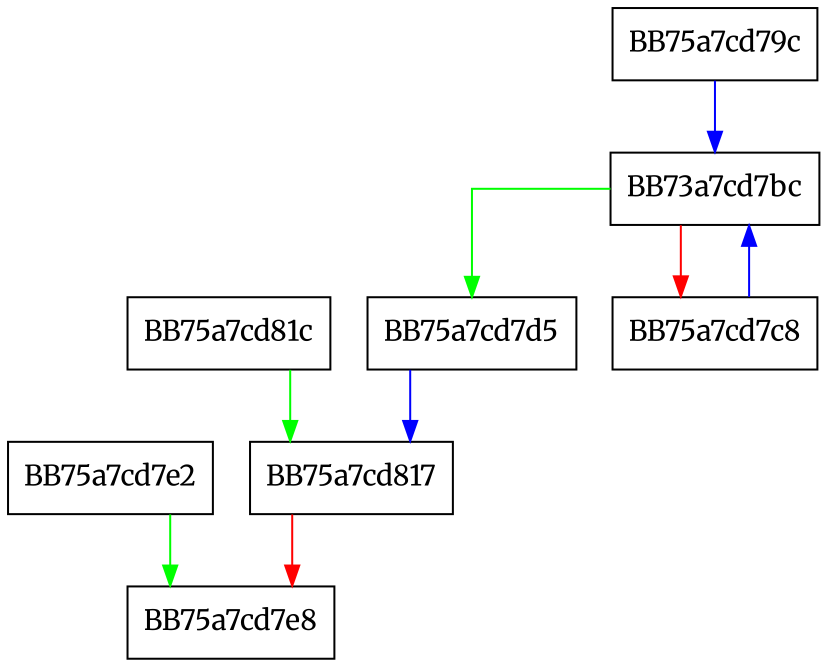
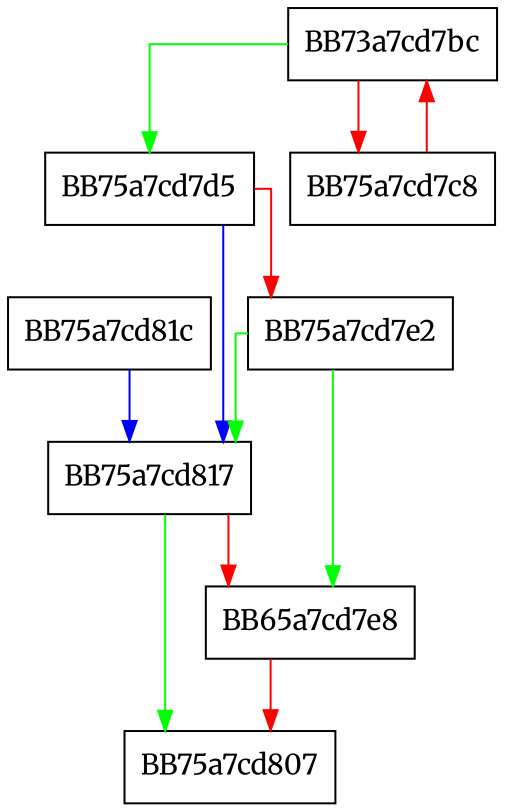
(715, 44) -> none
none -> (271, 224)
(749, 271) -> (427, 127)
none -> (236, 371)
(290, 395) -> (130, 395)
(231, 623) -> (310, 623)
none -> (230, 767)
